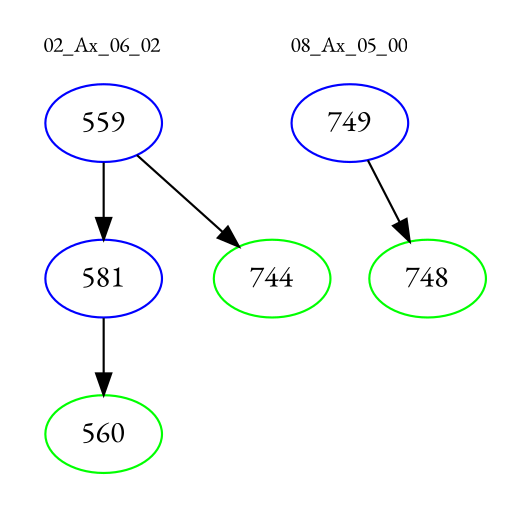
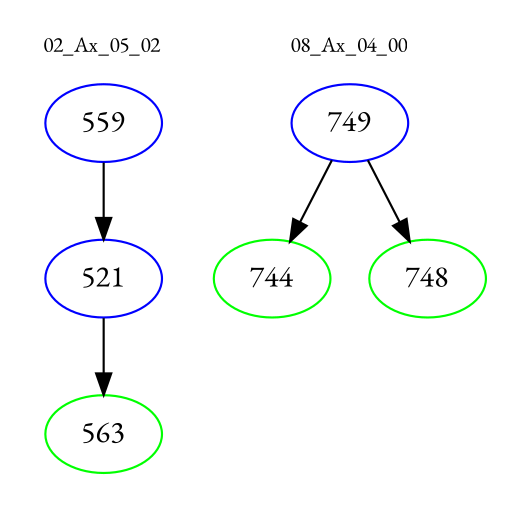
(103, 46) -> (103, 46)
(350, 46) -> (350, 46)
(165, 180) -> (316, 191)
(104, 279) -> (104, 279)
(104, 434) -> (104, 434)
